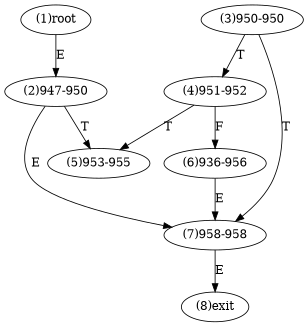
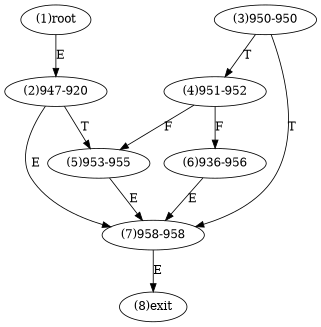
(56, 92) -> (56, 92)
(168, 127) -> (168, 127)
none -> (123, 196)
